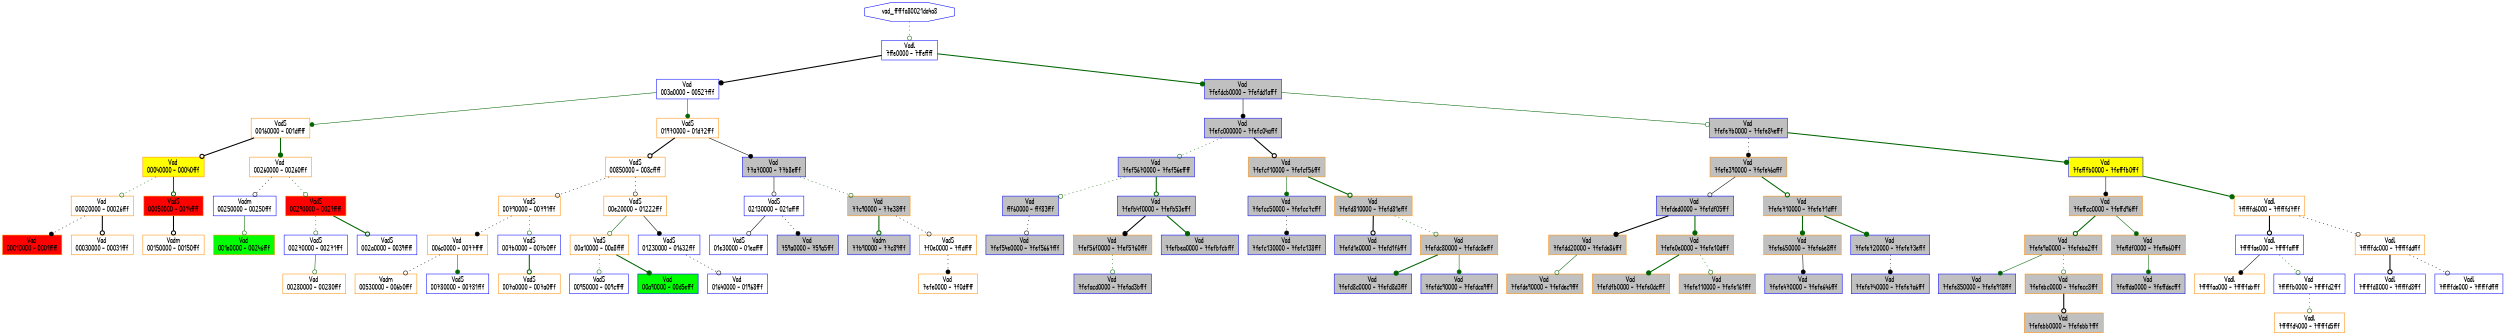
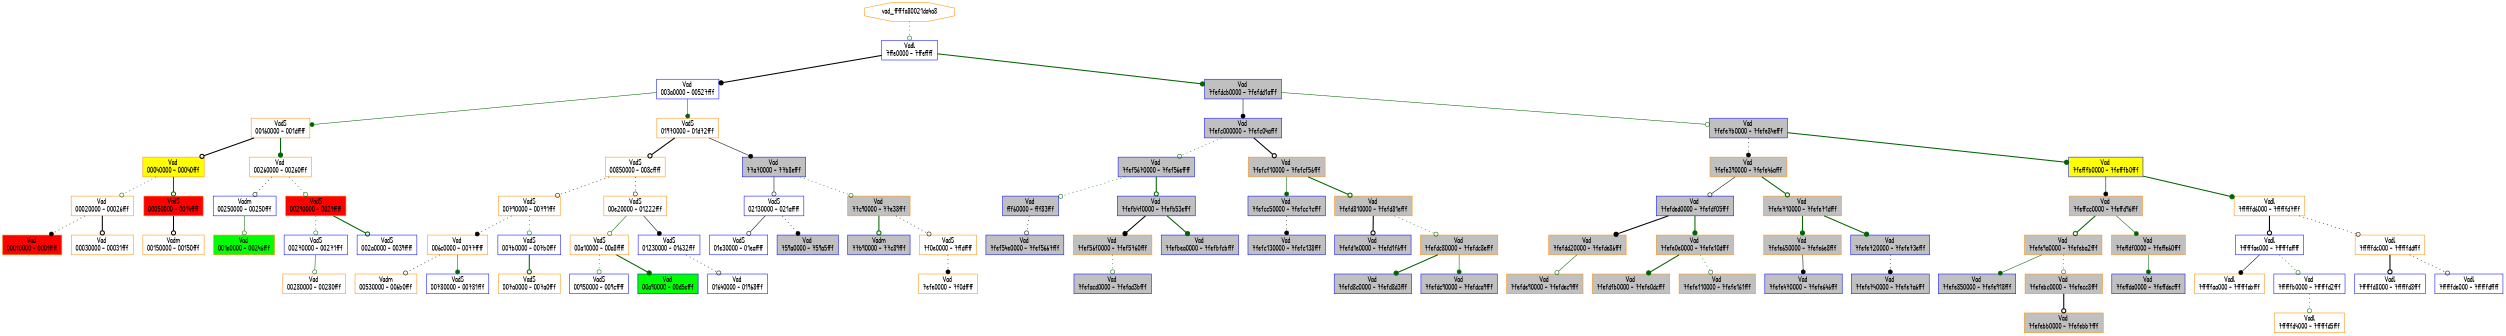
(910, 12) -> (910, 12)
